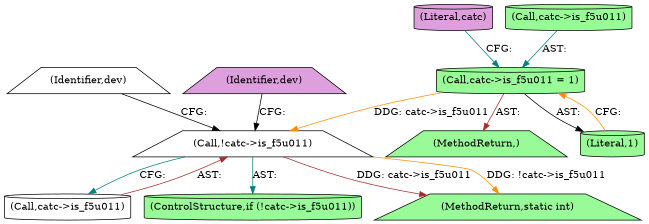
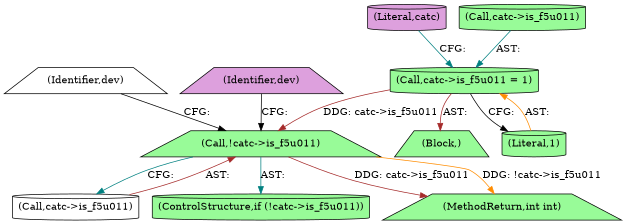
(369, 108) -> (335, 103)
(570, 112) -> (503, 112)
(610, 112) -> (539, 112)
(253, 144) -> (261, 144)
(477, 144) -> (442, 144)
(508, 207) -> (502, 207)
